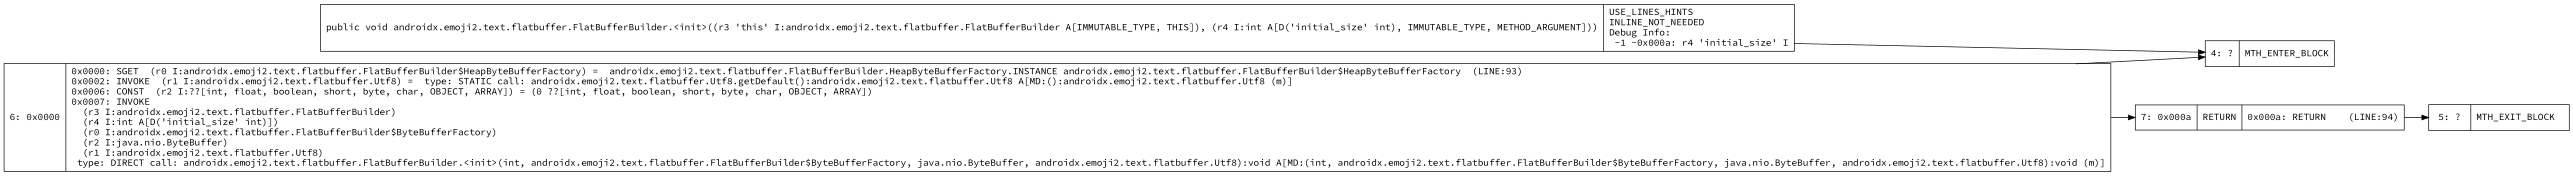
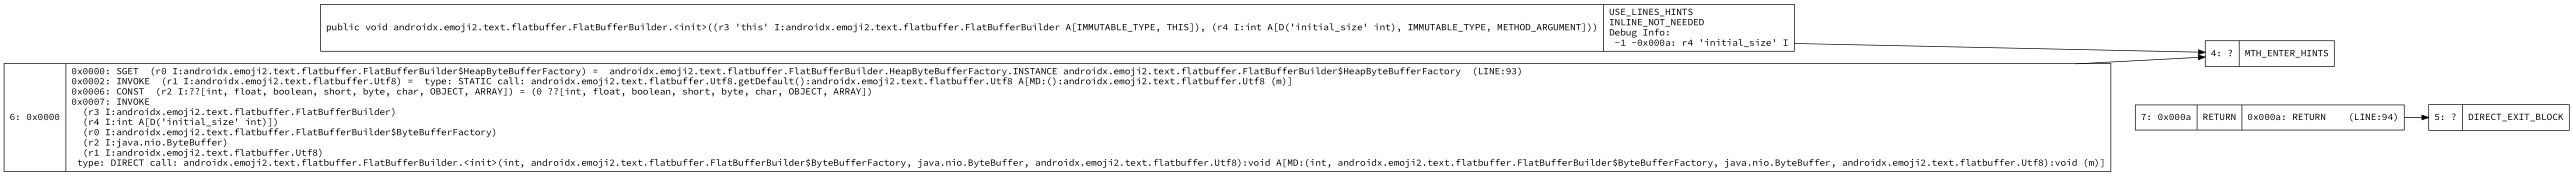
(2287, 53) -> (2287, 53)
(2120, 117) -> none
(2516, 117) -> (2516, 117)
